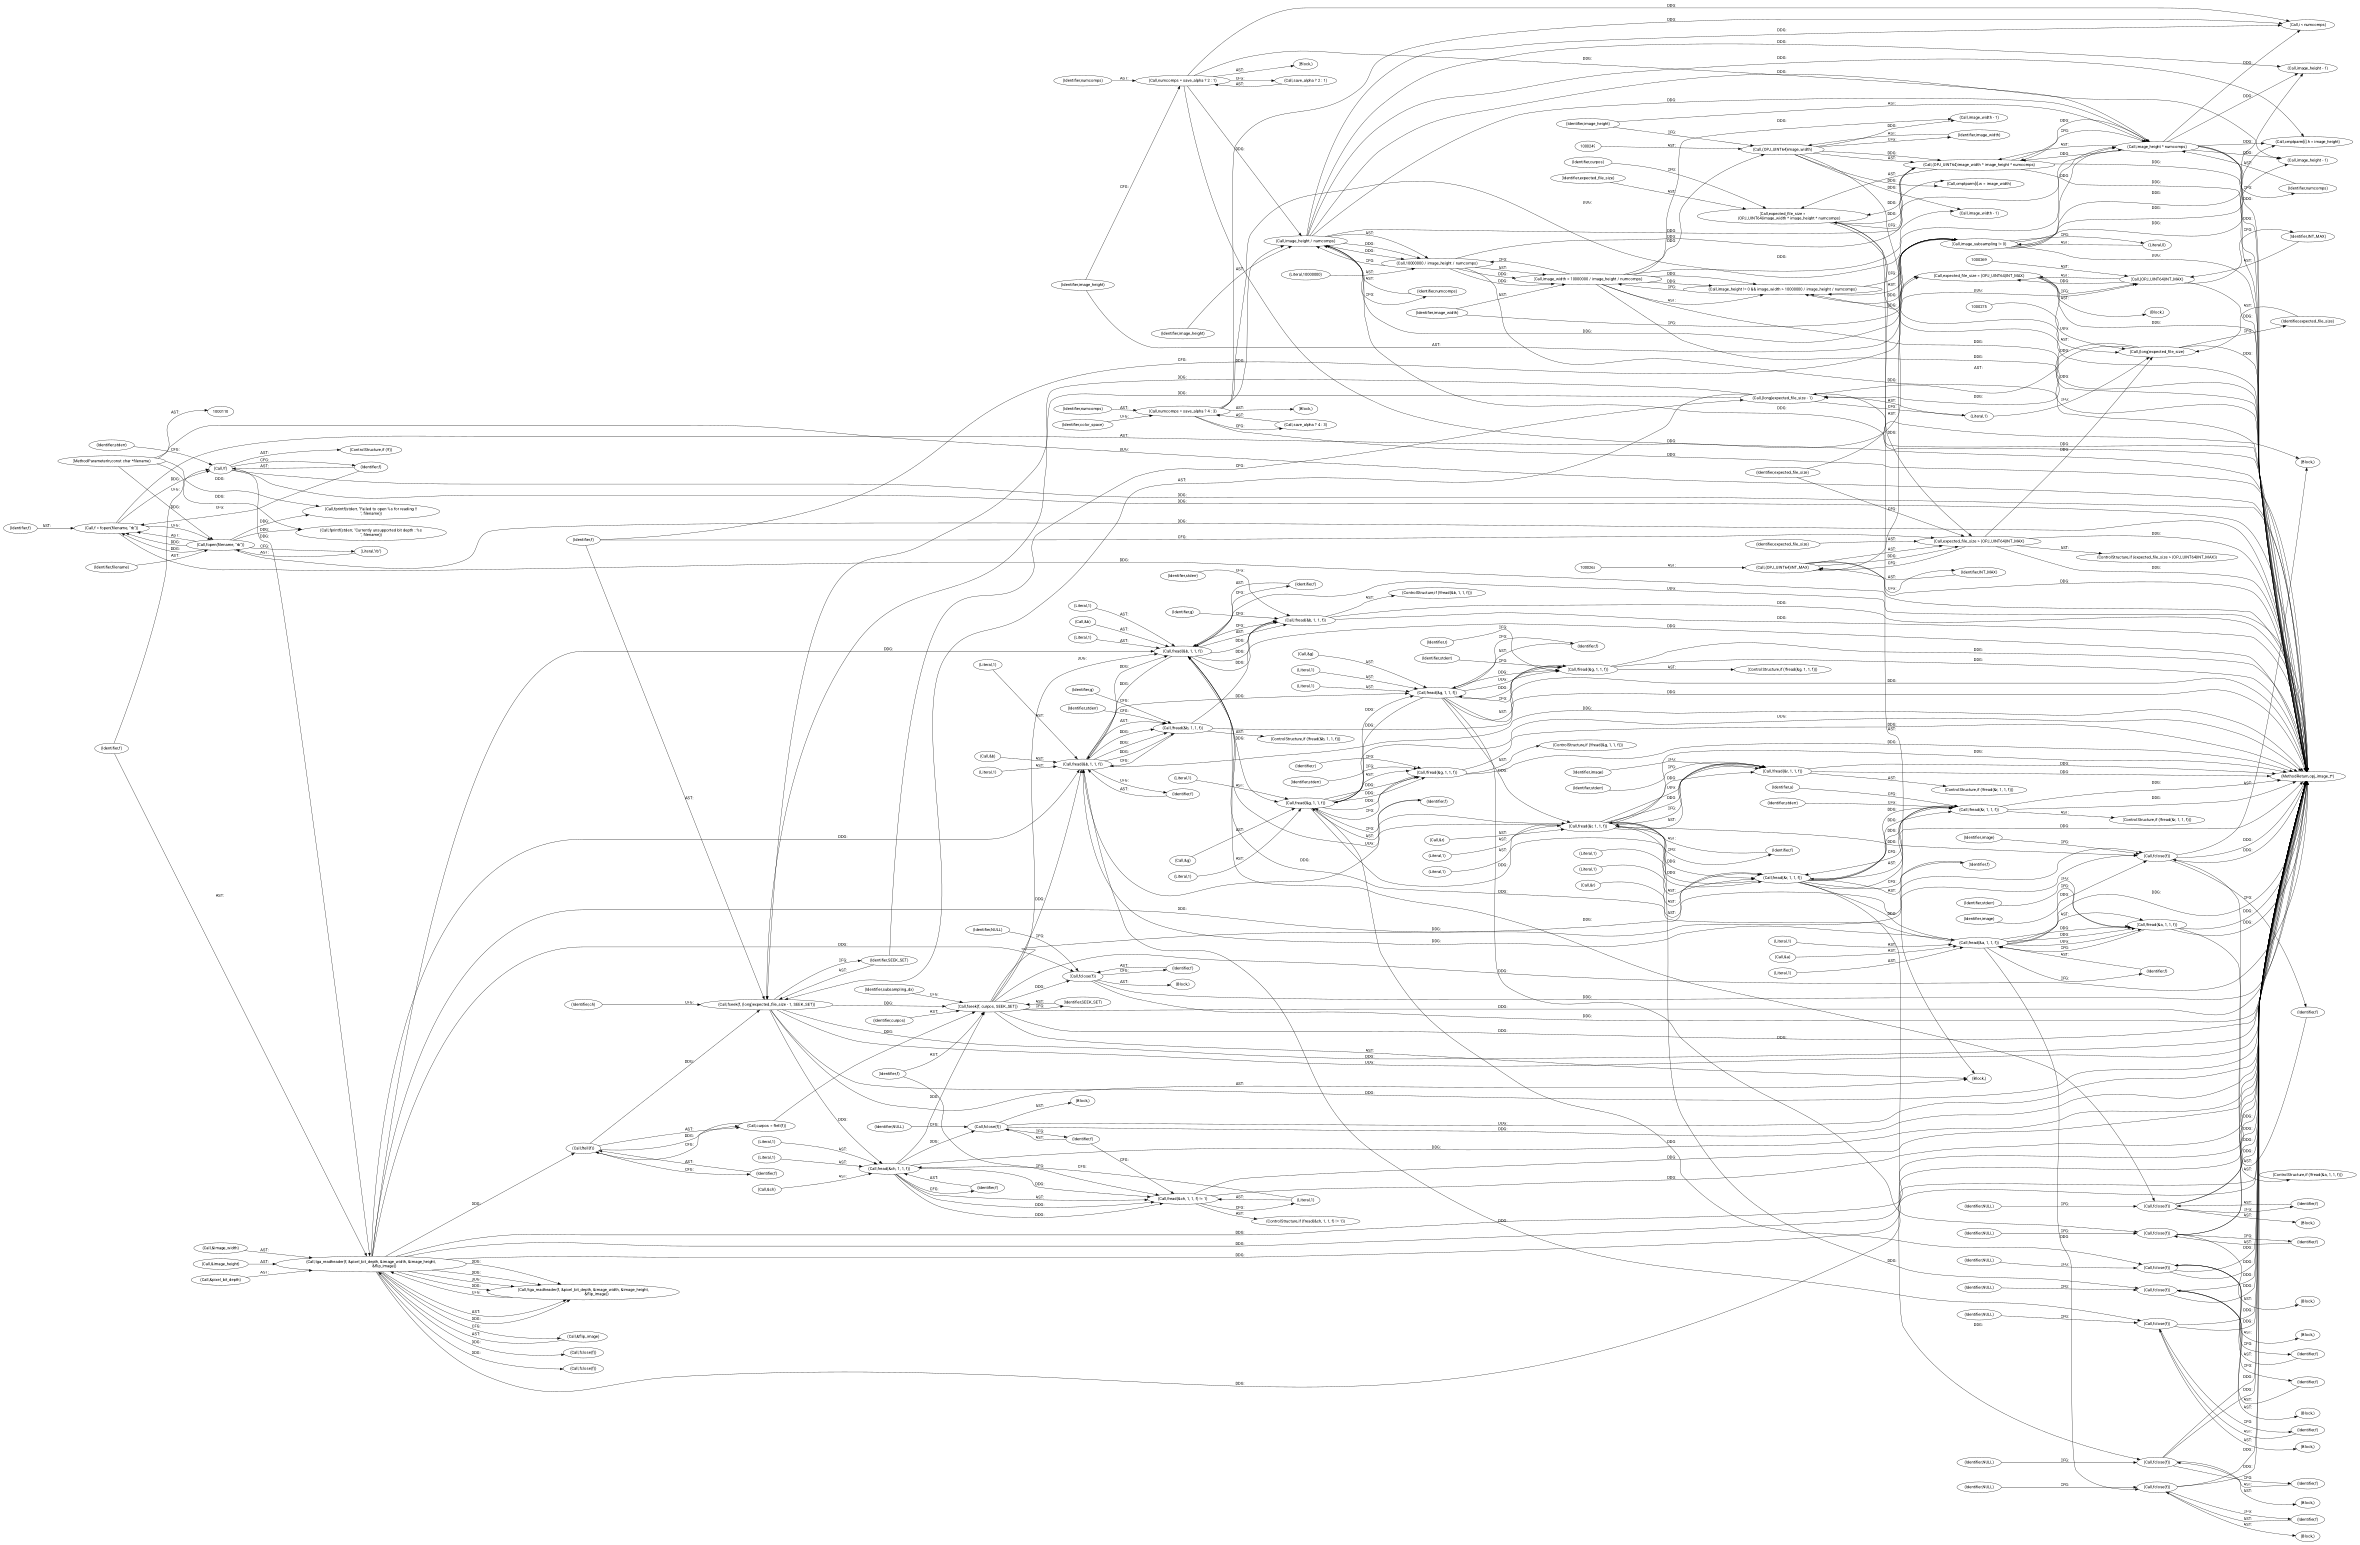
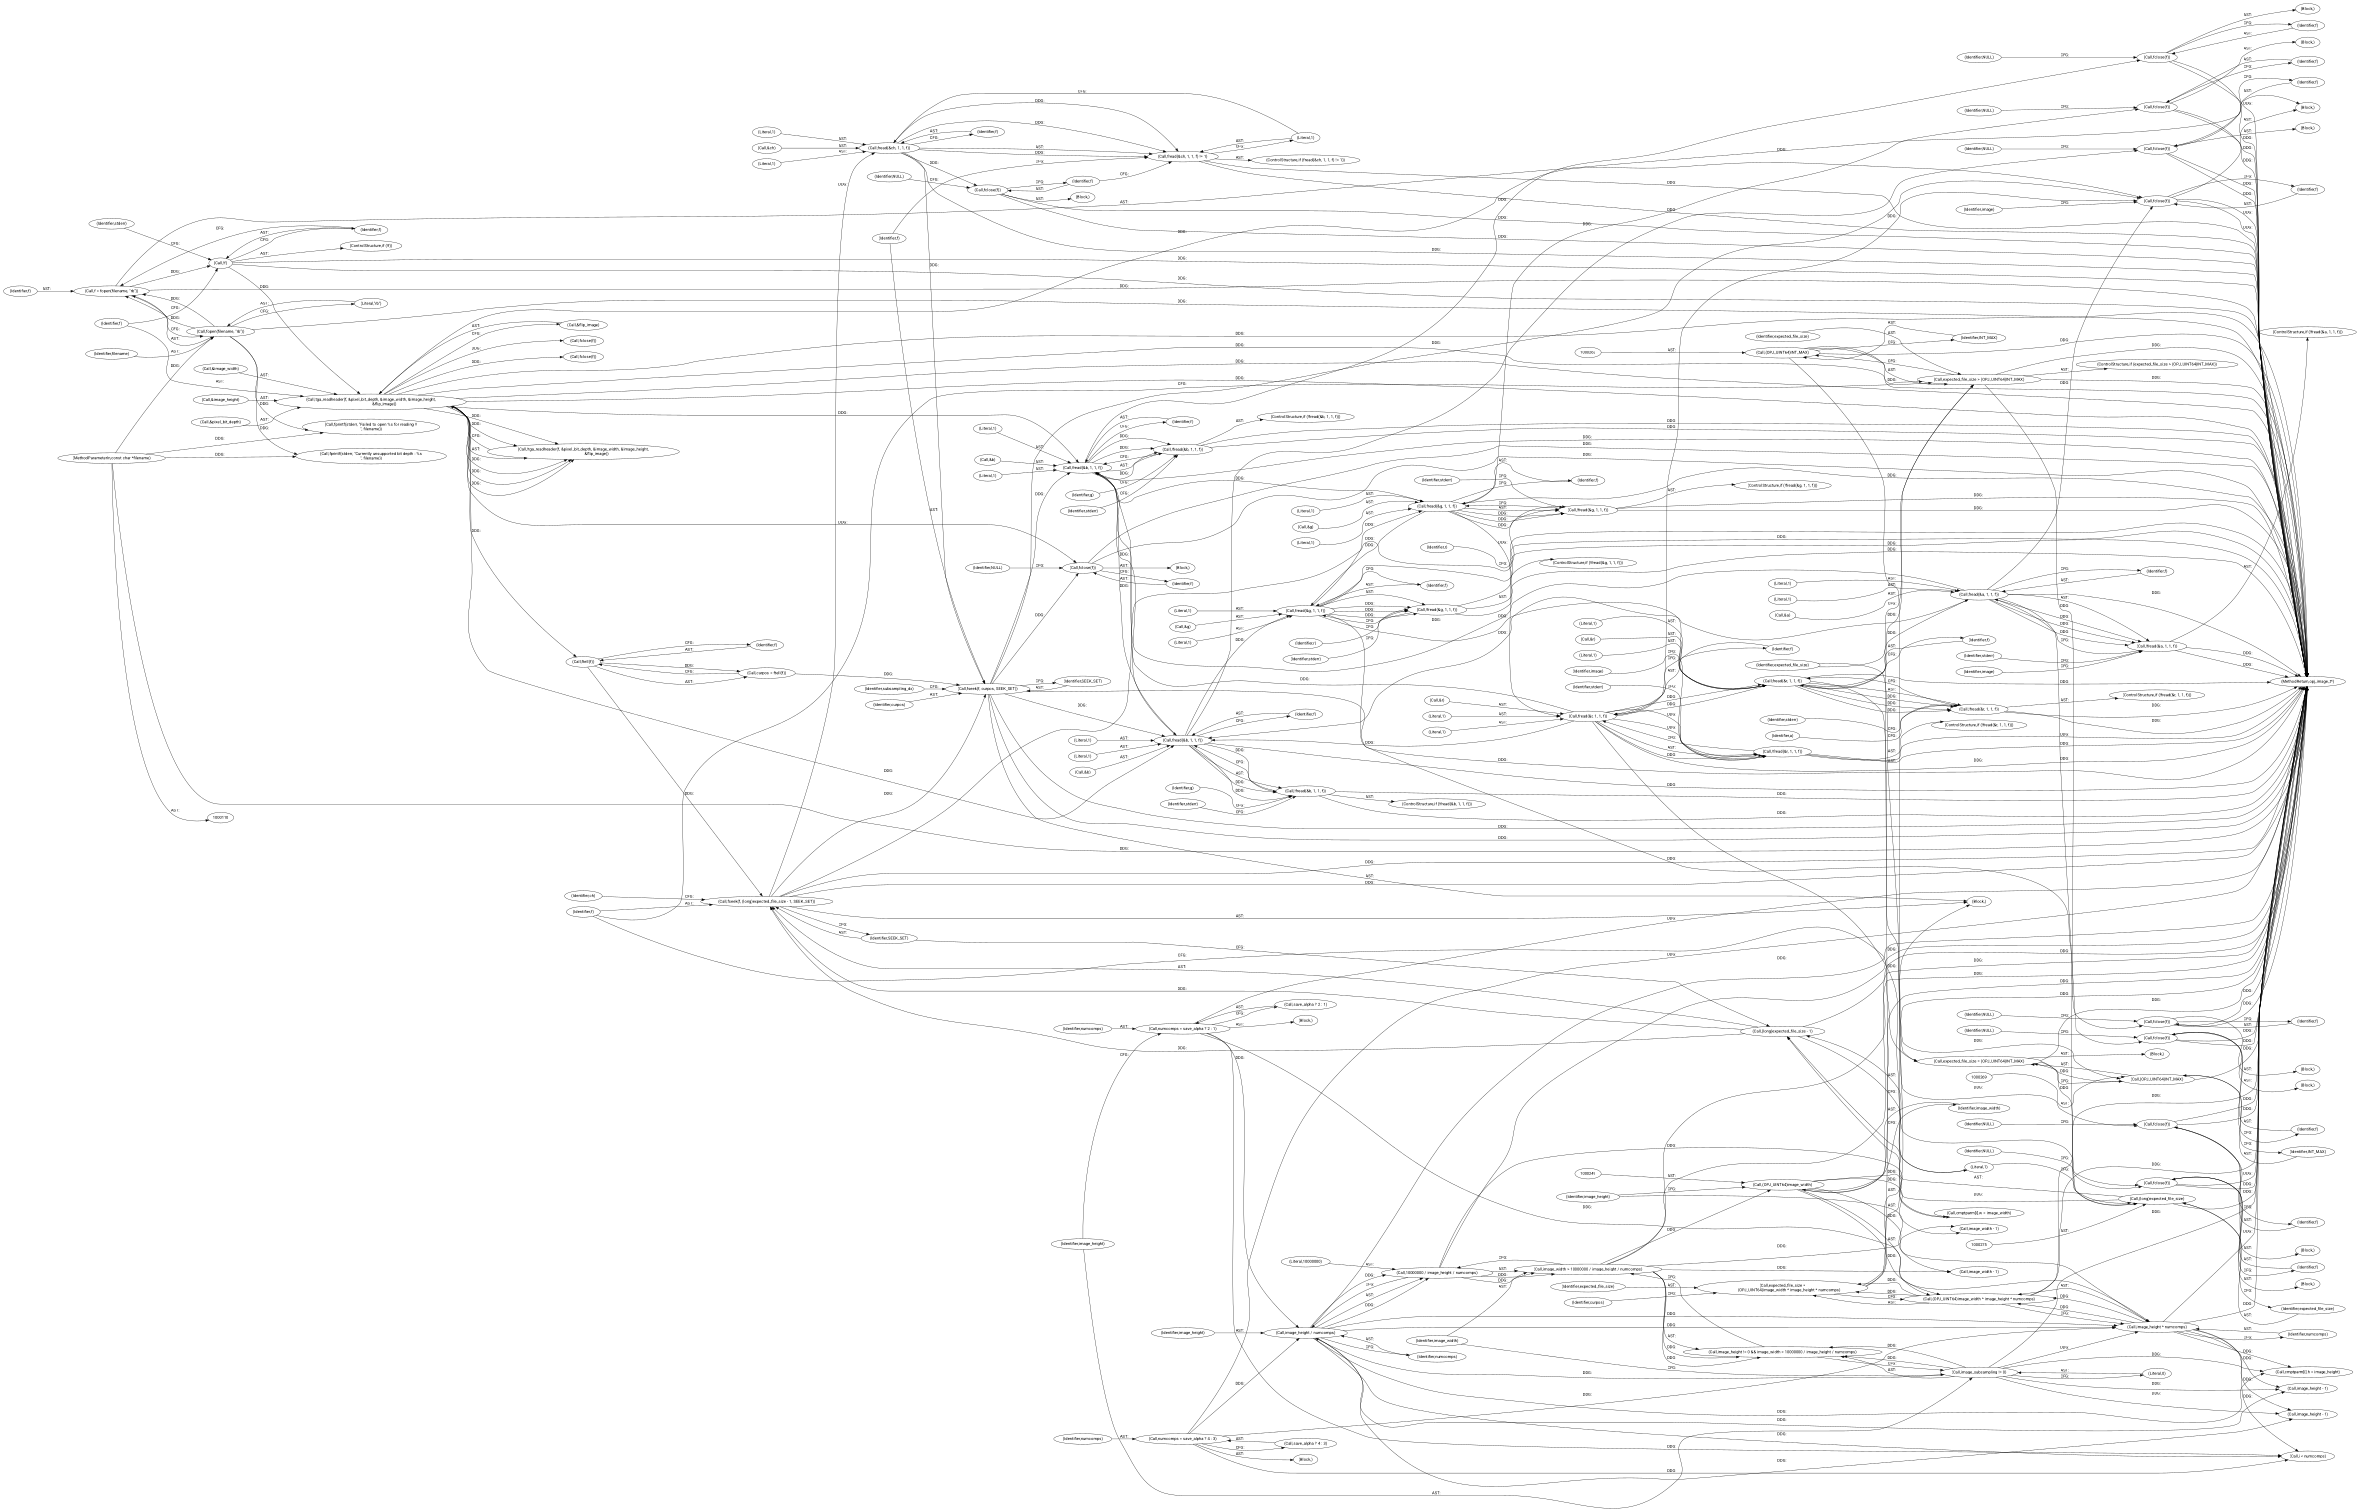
(1083, 425) -> none
